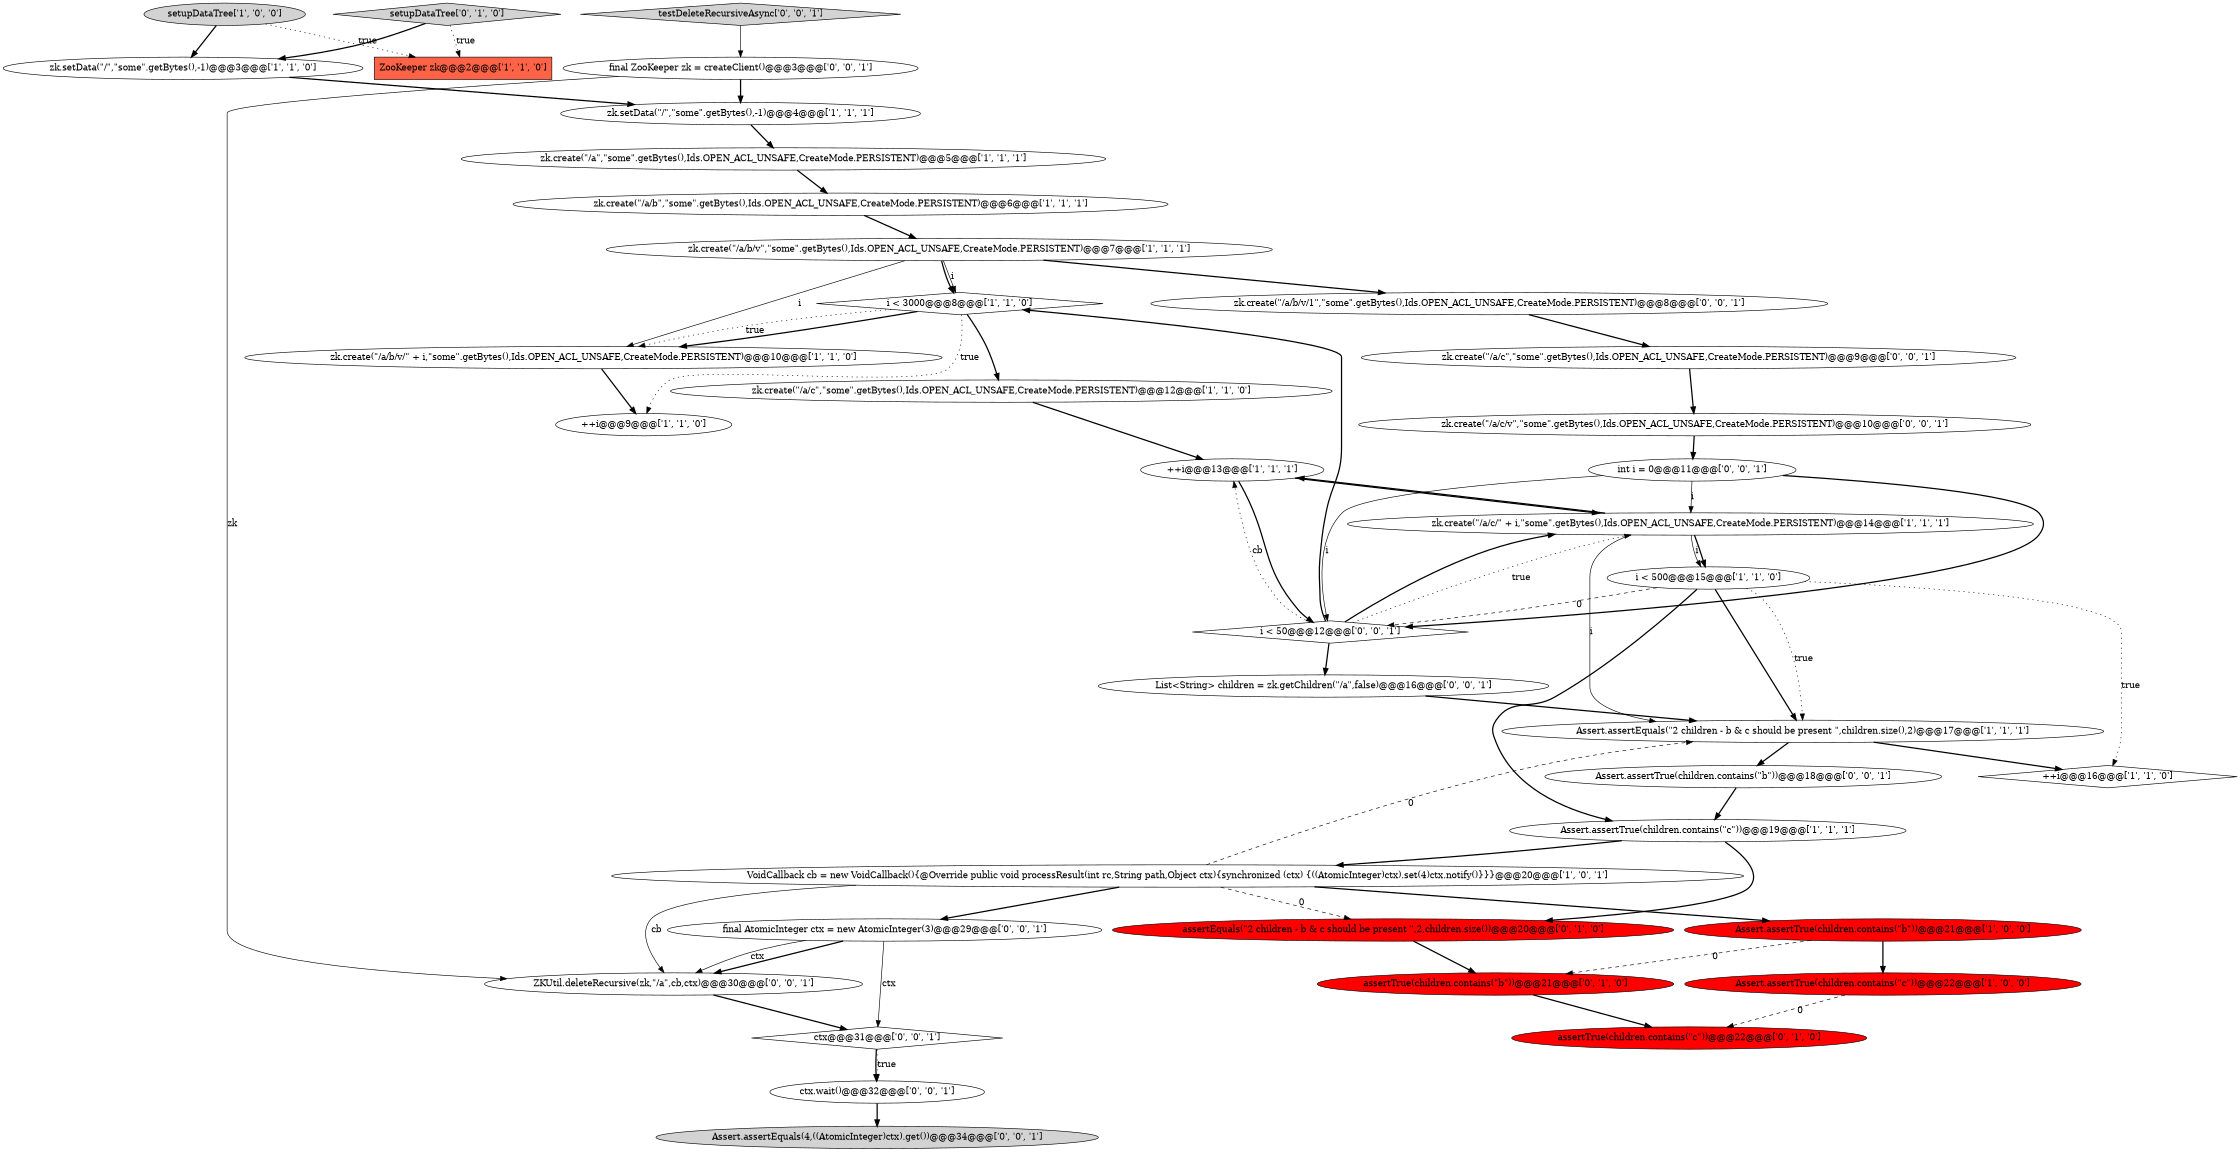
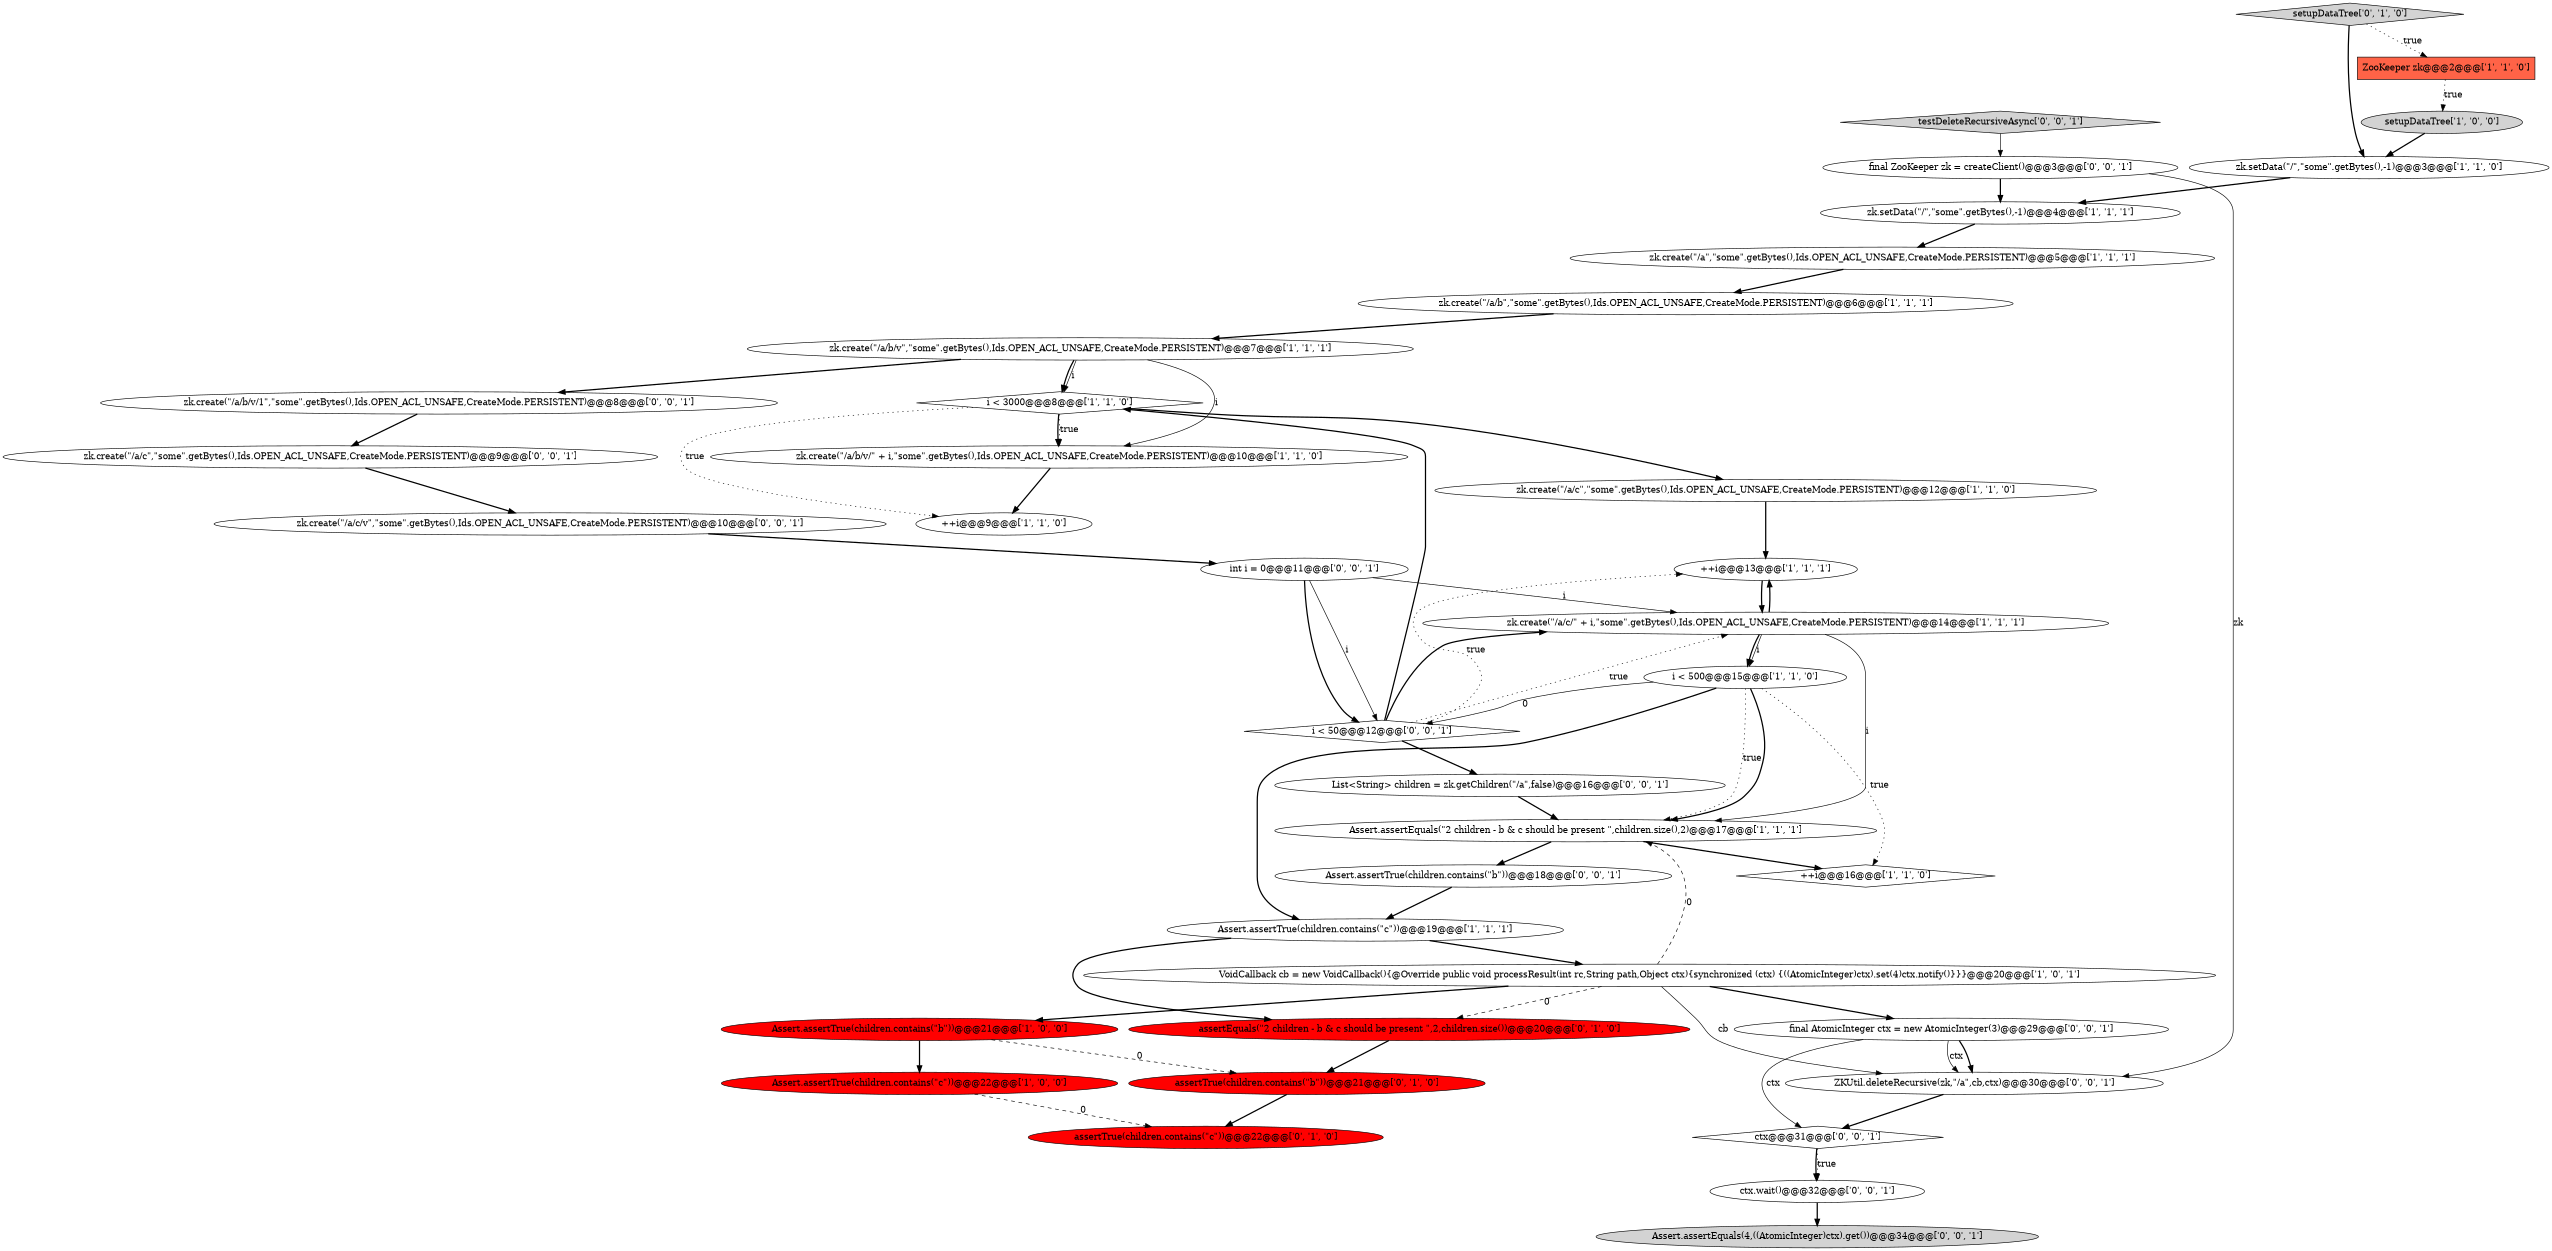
(337, 40) -> (2444, 92)
(1257, 551) -> (1476, 650)
(1267, 553) -> none
(1526, 609) -> (1542, 696)
